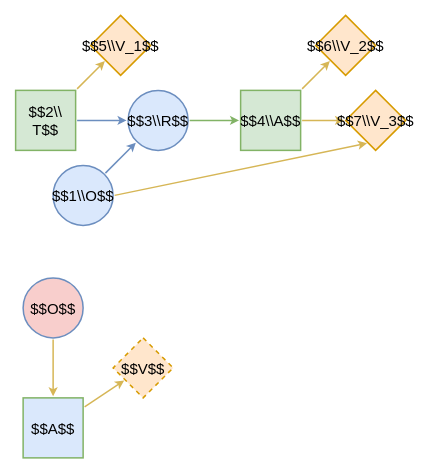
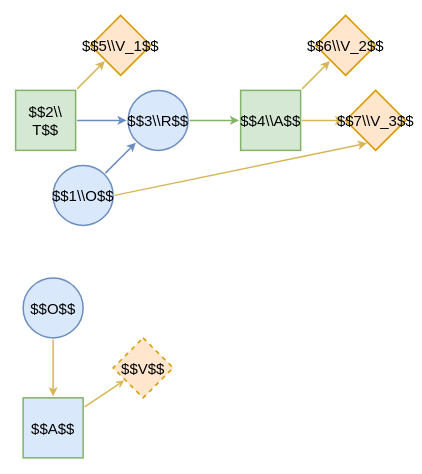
(53, 308) -> (53, 308)
(118, 384) -> (119, 384)
